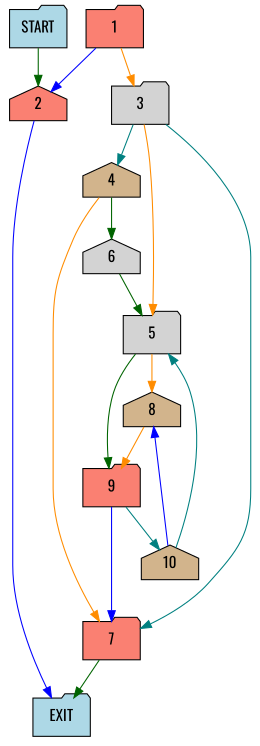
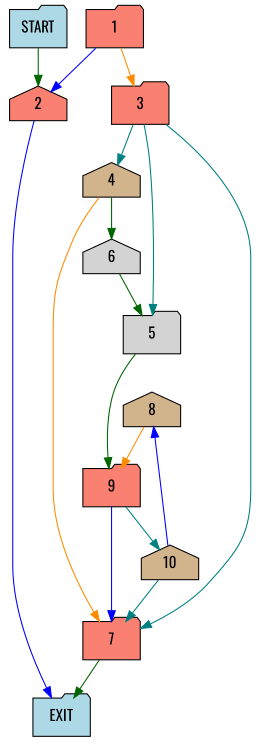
(140, 105) -> (140, 105)
(153, 214) -> (153, 214)
(152, 368) -> none
(196, 454) -> (145, 596)
